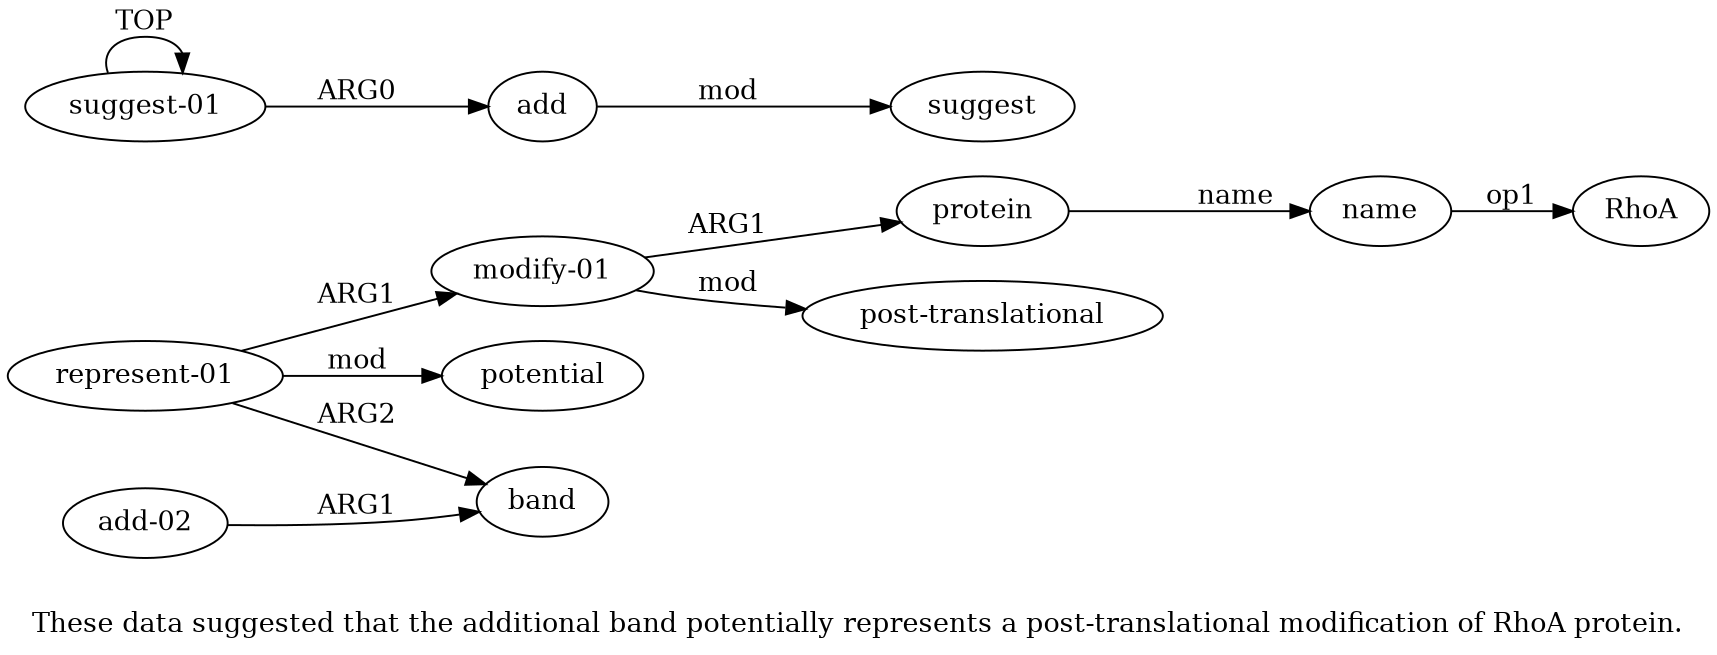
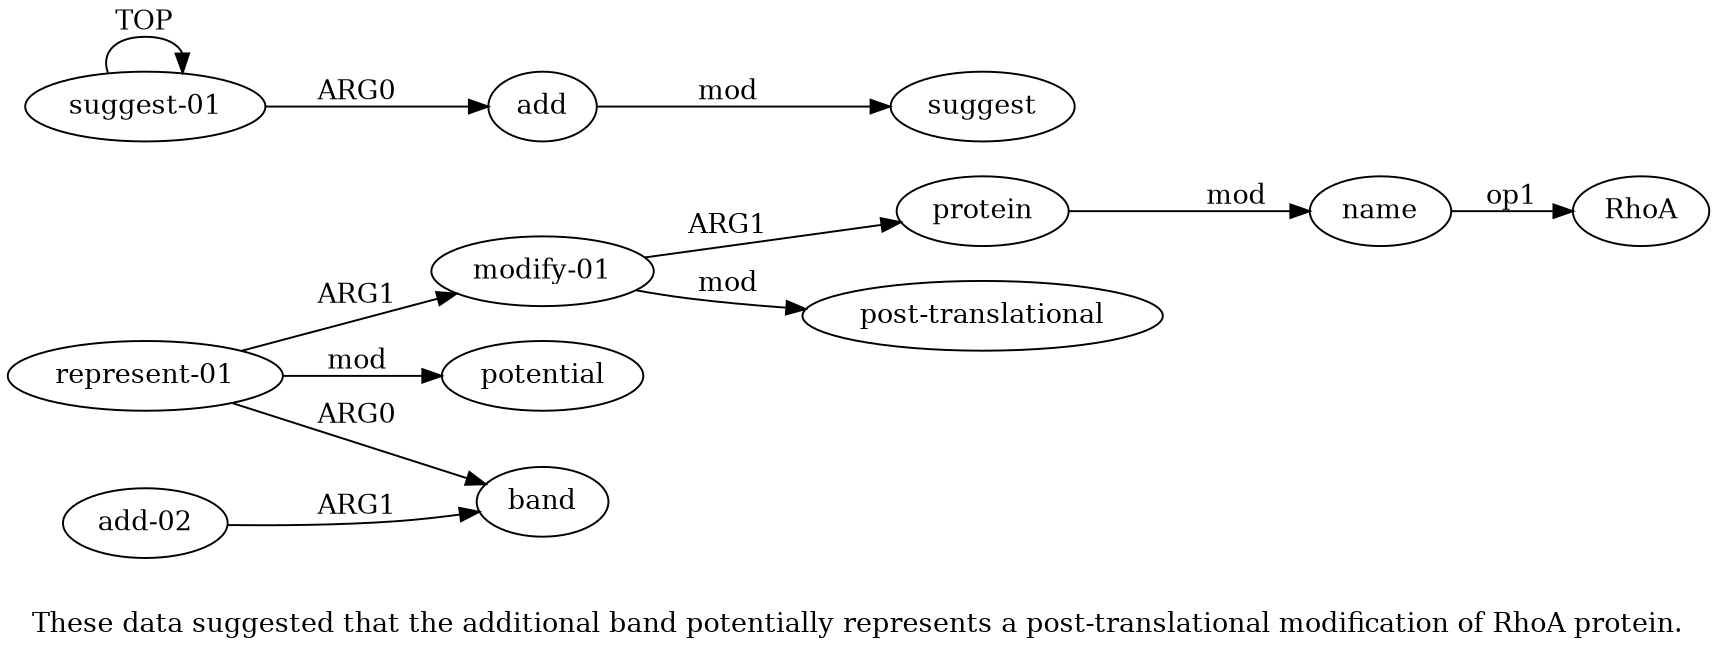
(1236, 197) -> (1236, 197)
(357, 416) -> (357, 416)
